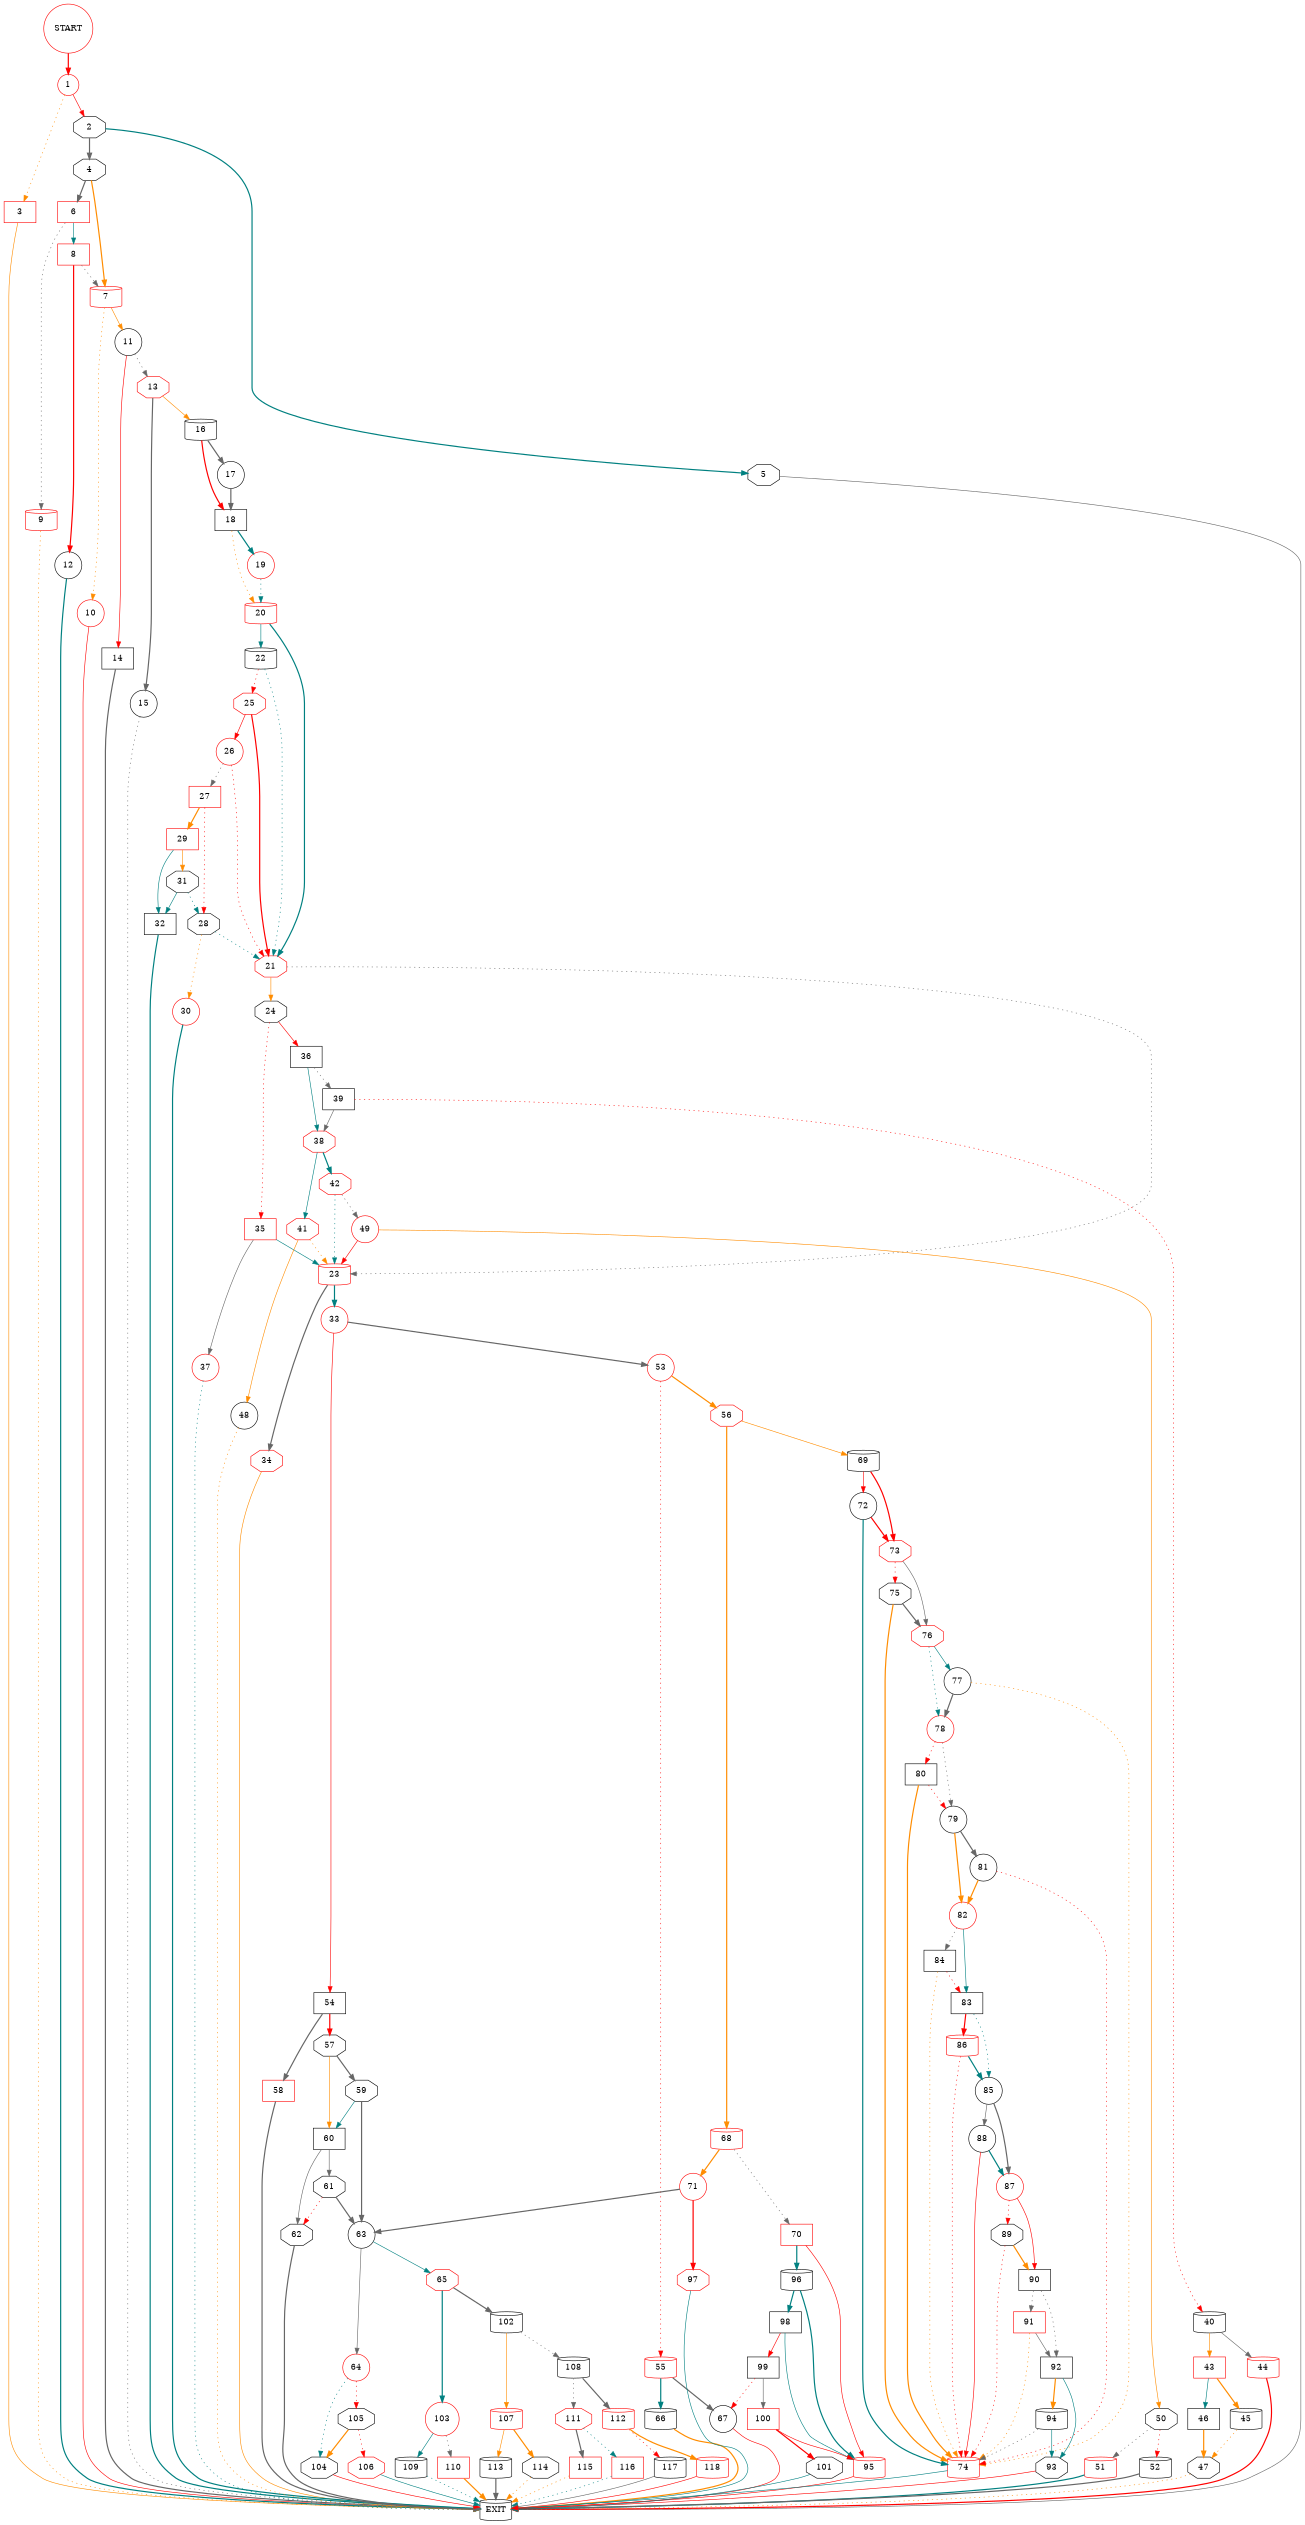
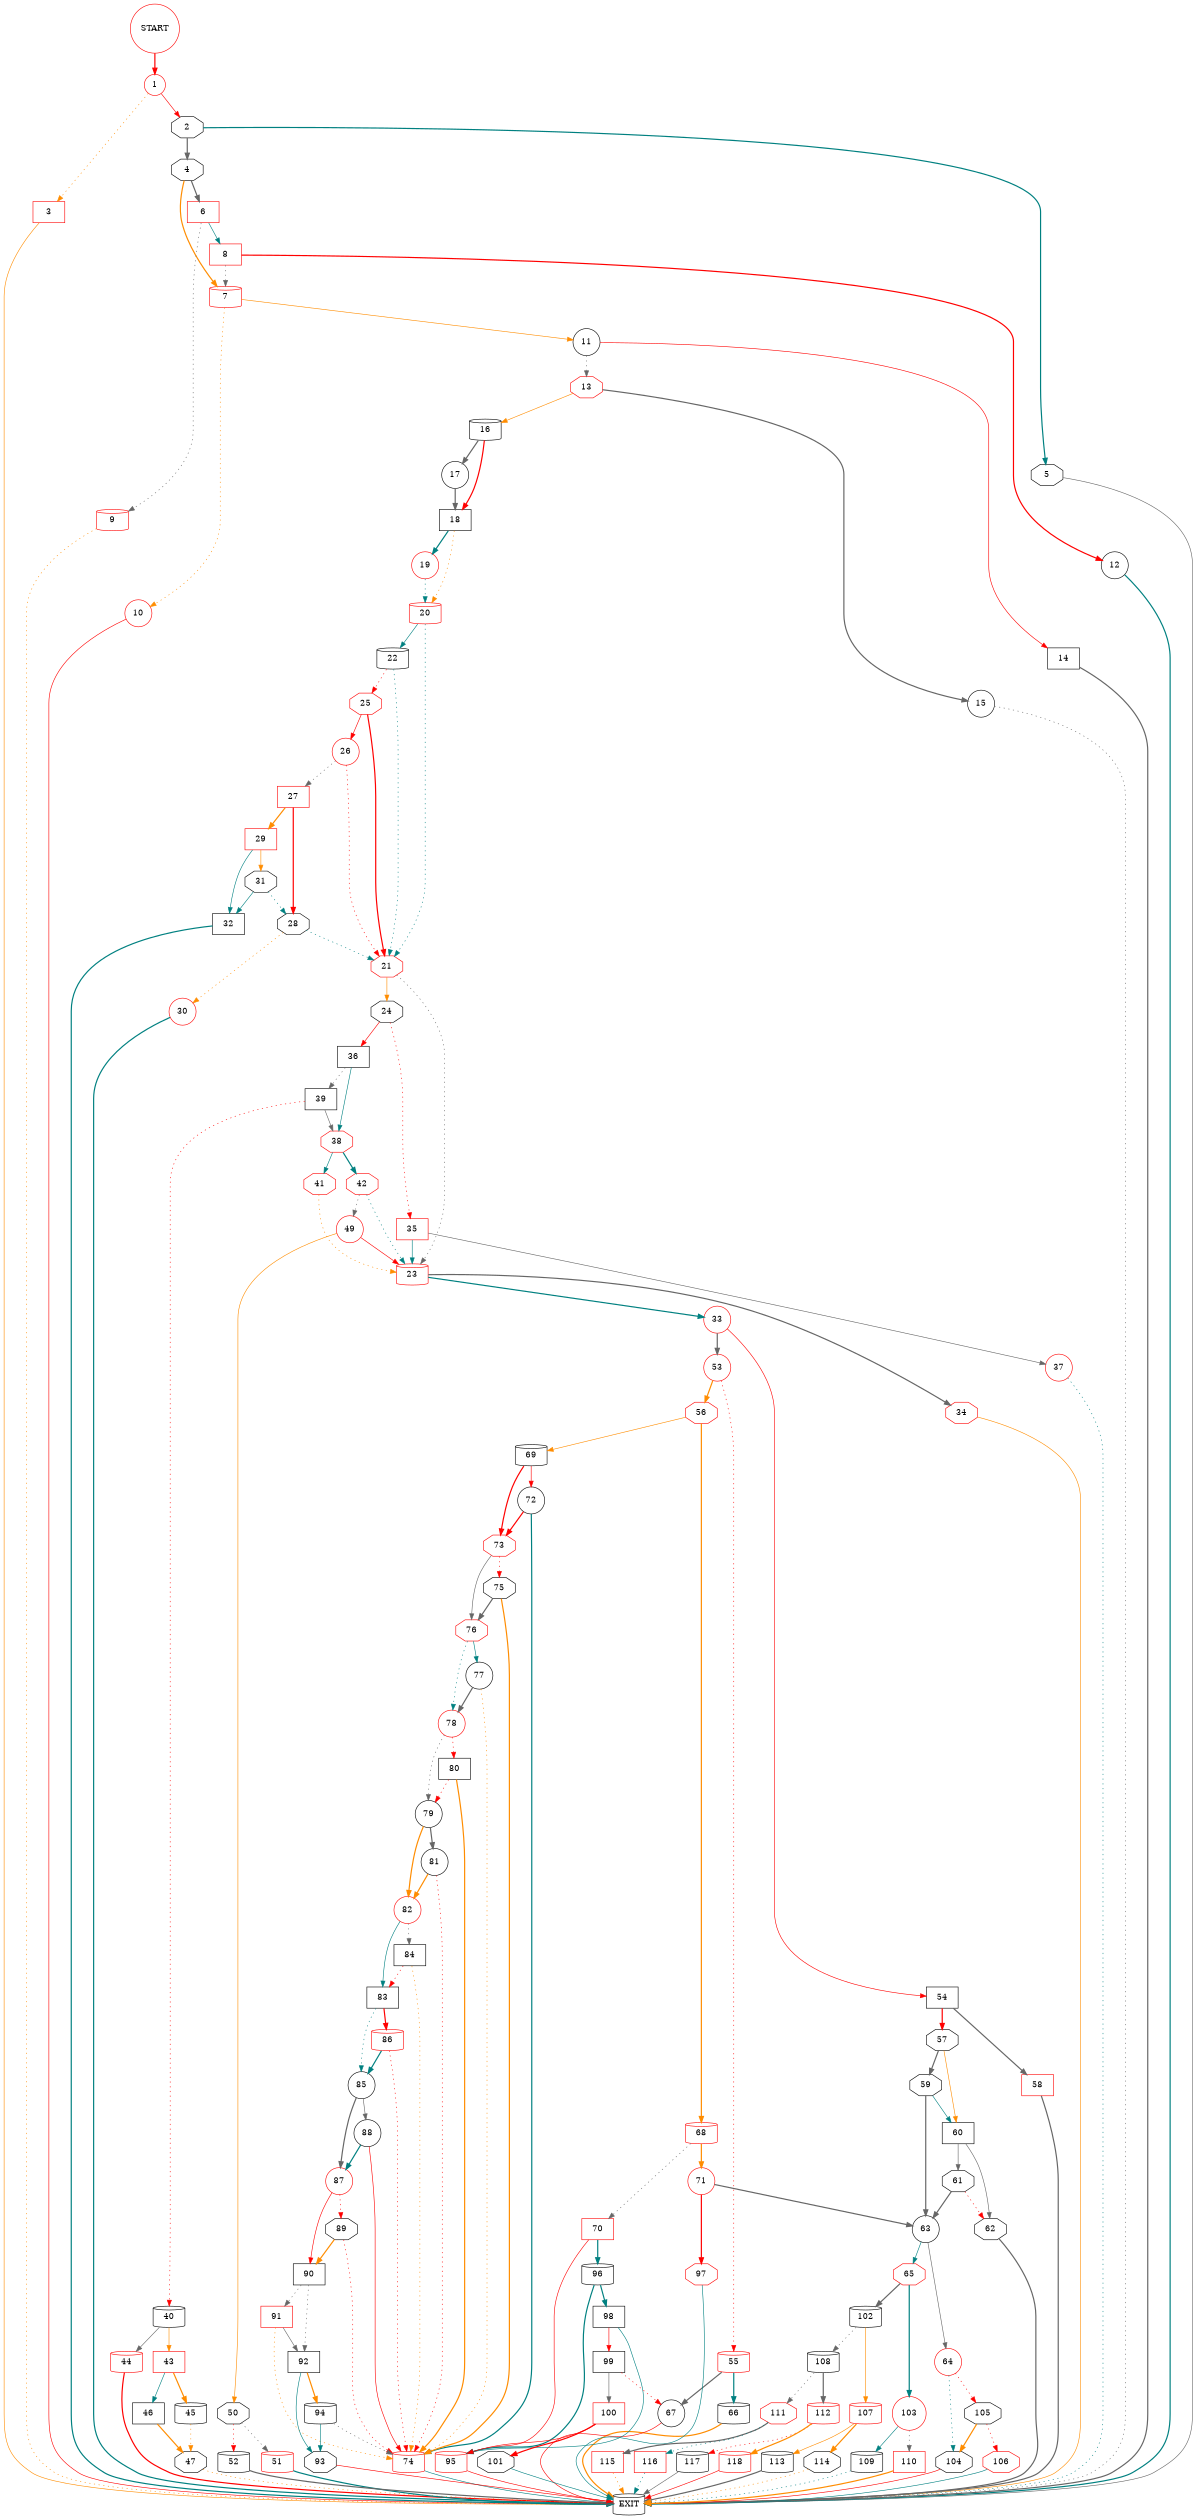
(304, 785) -> (425, 791)
(204, 857) -> (293, 857)
(244, 1416) -> none
